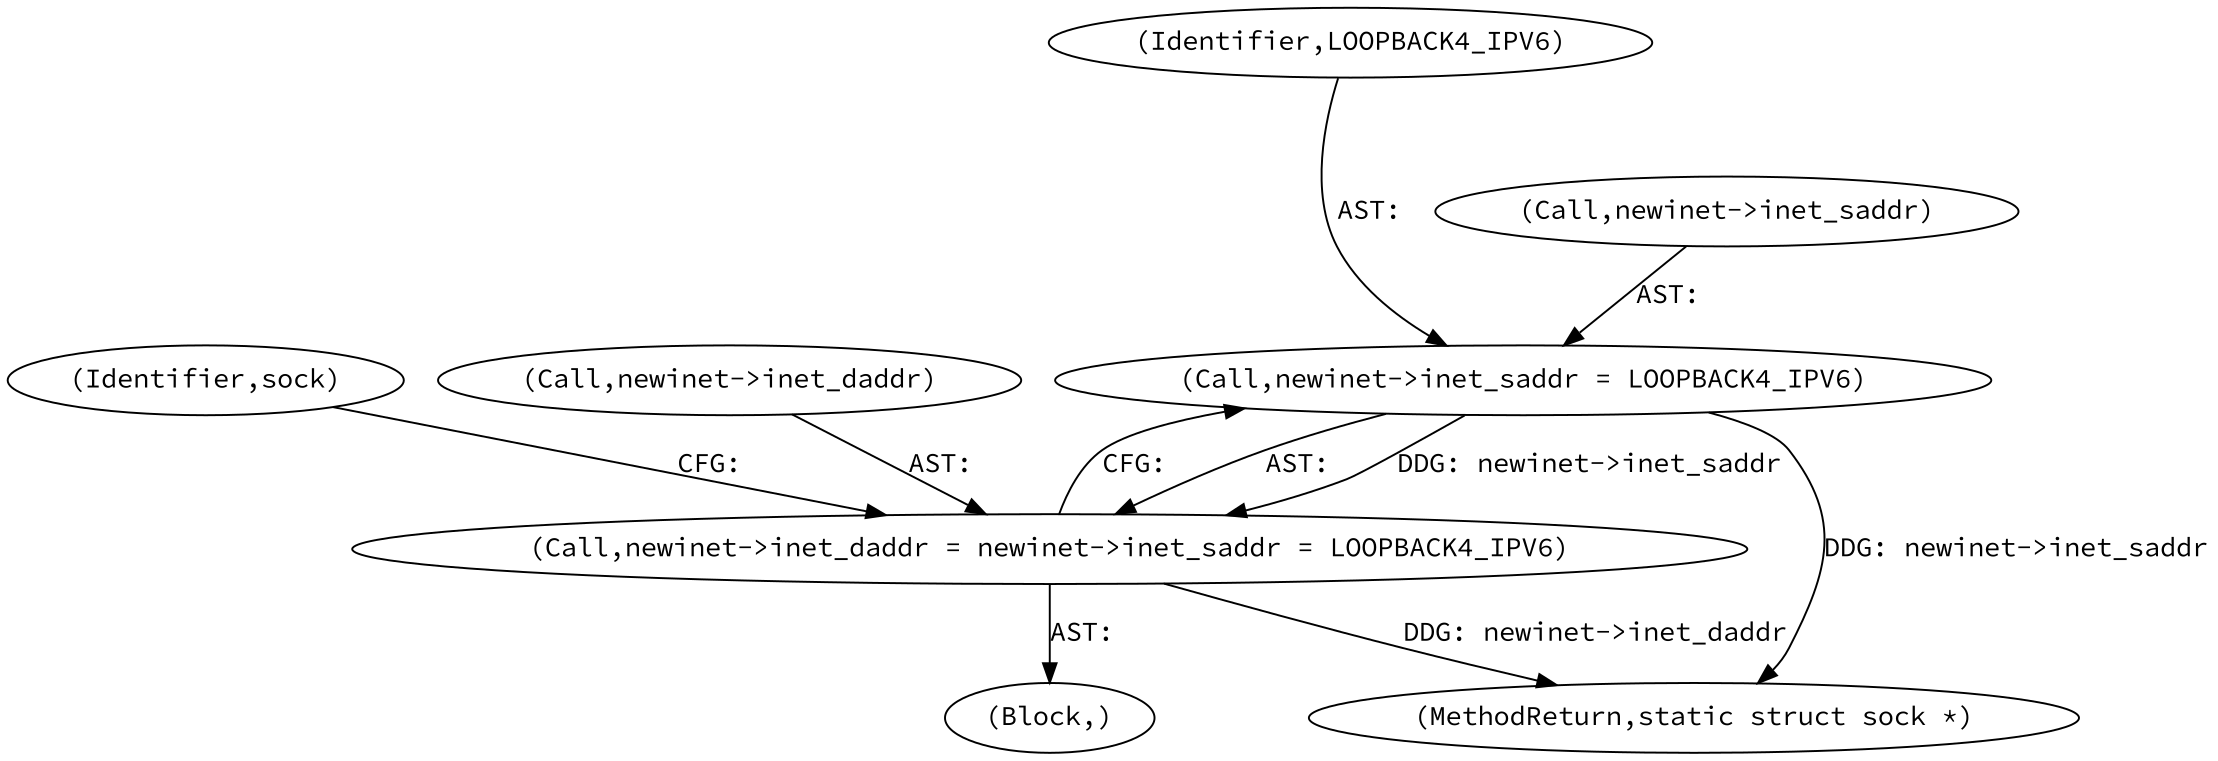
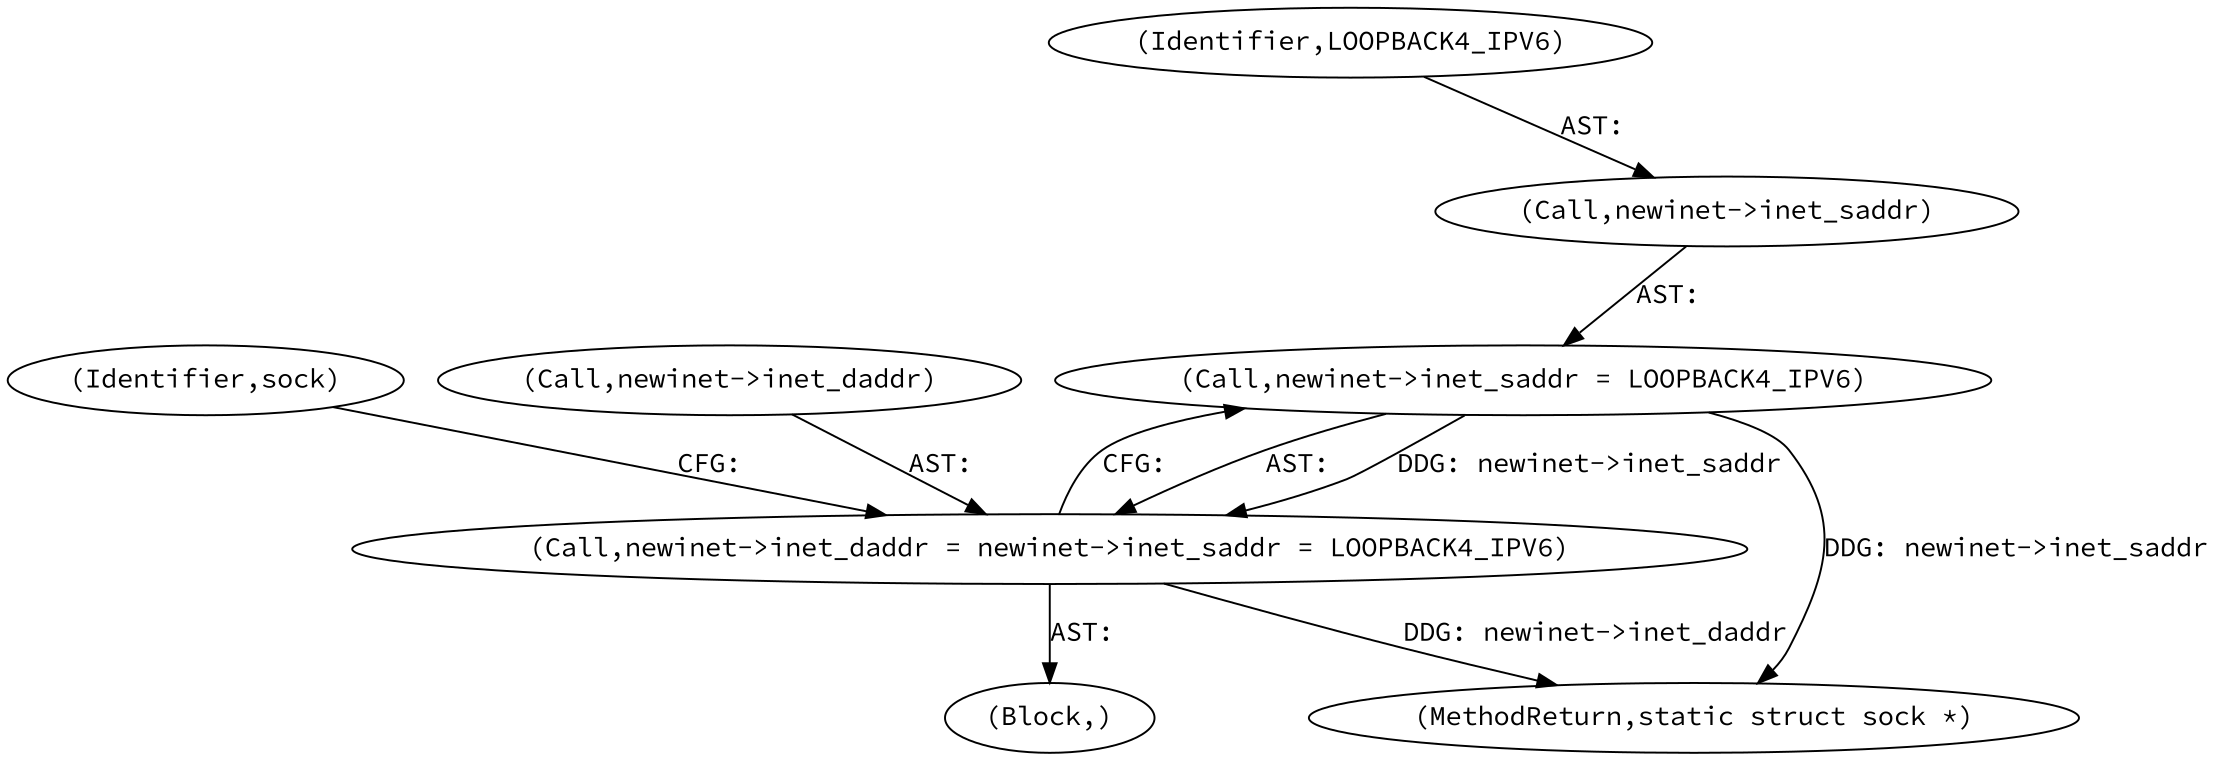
(1329, 227) -> (1530, 123)
